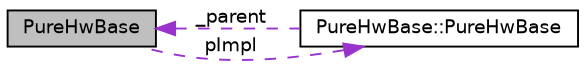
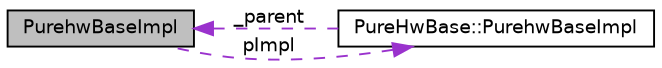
(82, 29) -> (101, 29)
(439, 29) -> (496, 29)
